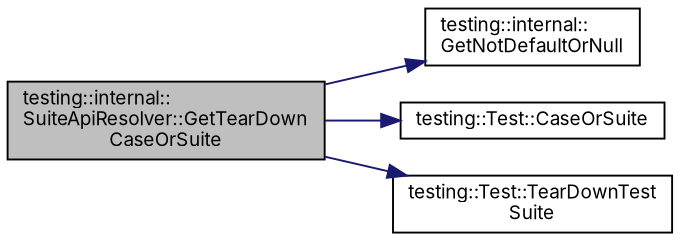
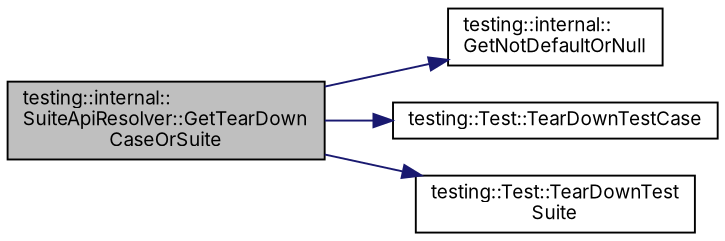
(533, 121) -> (555, 121)
